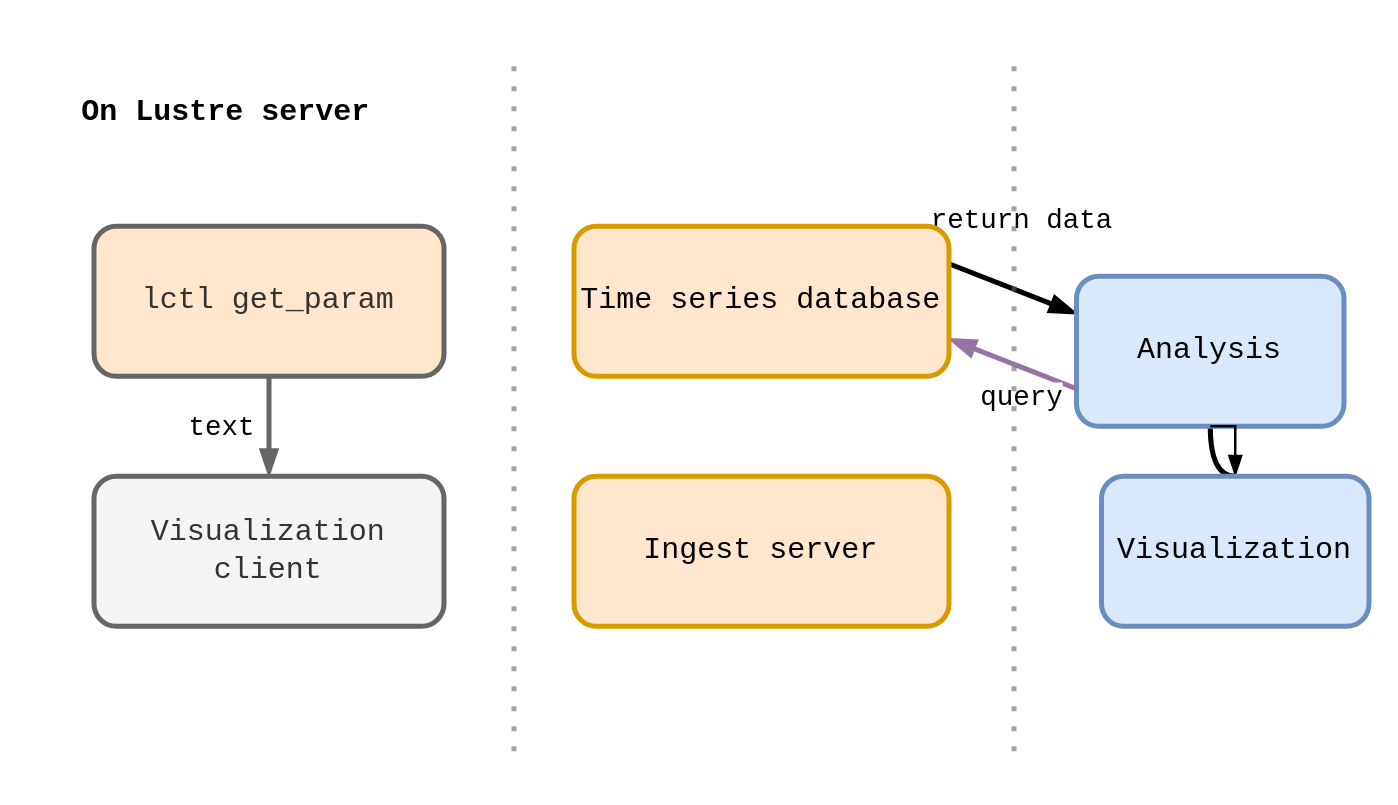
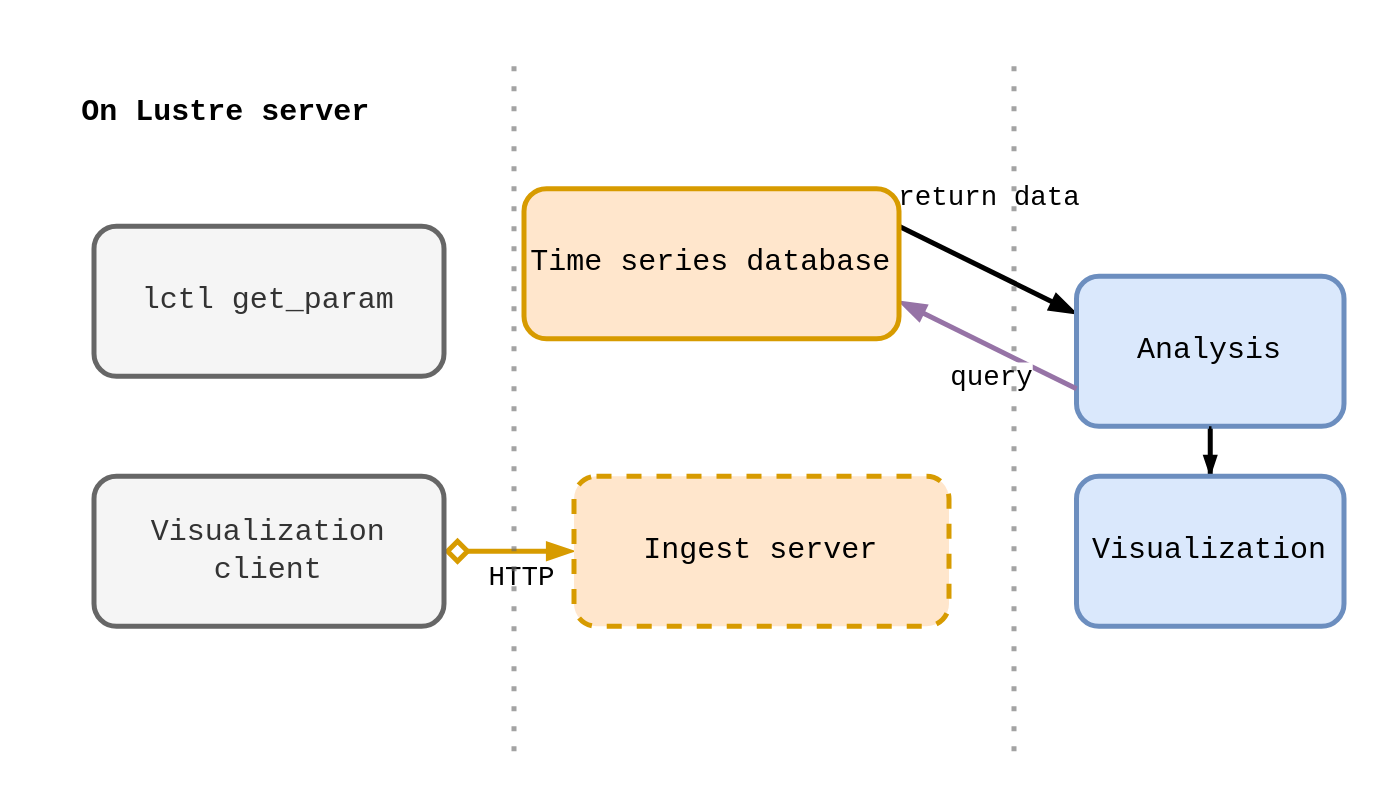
(269, 301) -> (269, 301)
(761, 301) -> (711, 264)
(269, 414) -> none
none -> (487, 551)
(761, 551) -> (761, 551)
(1235, 551) -> (1210, 551)
